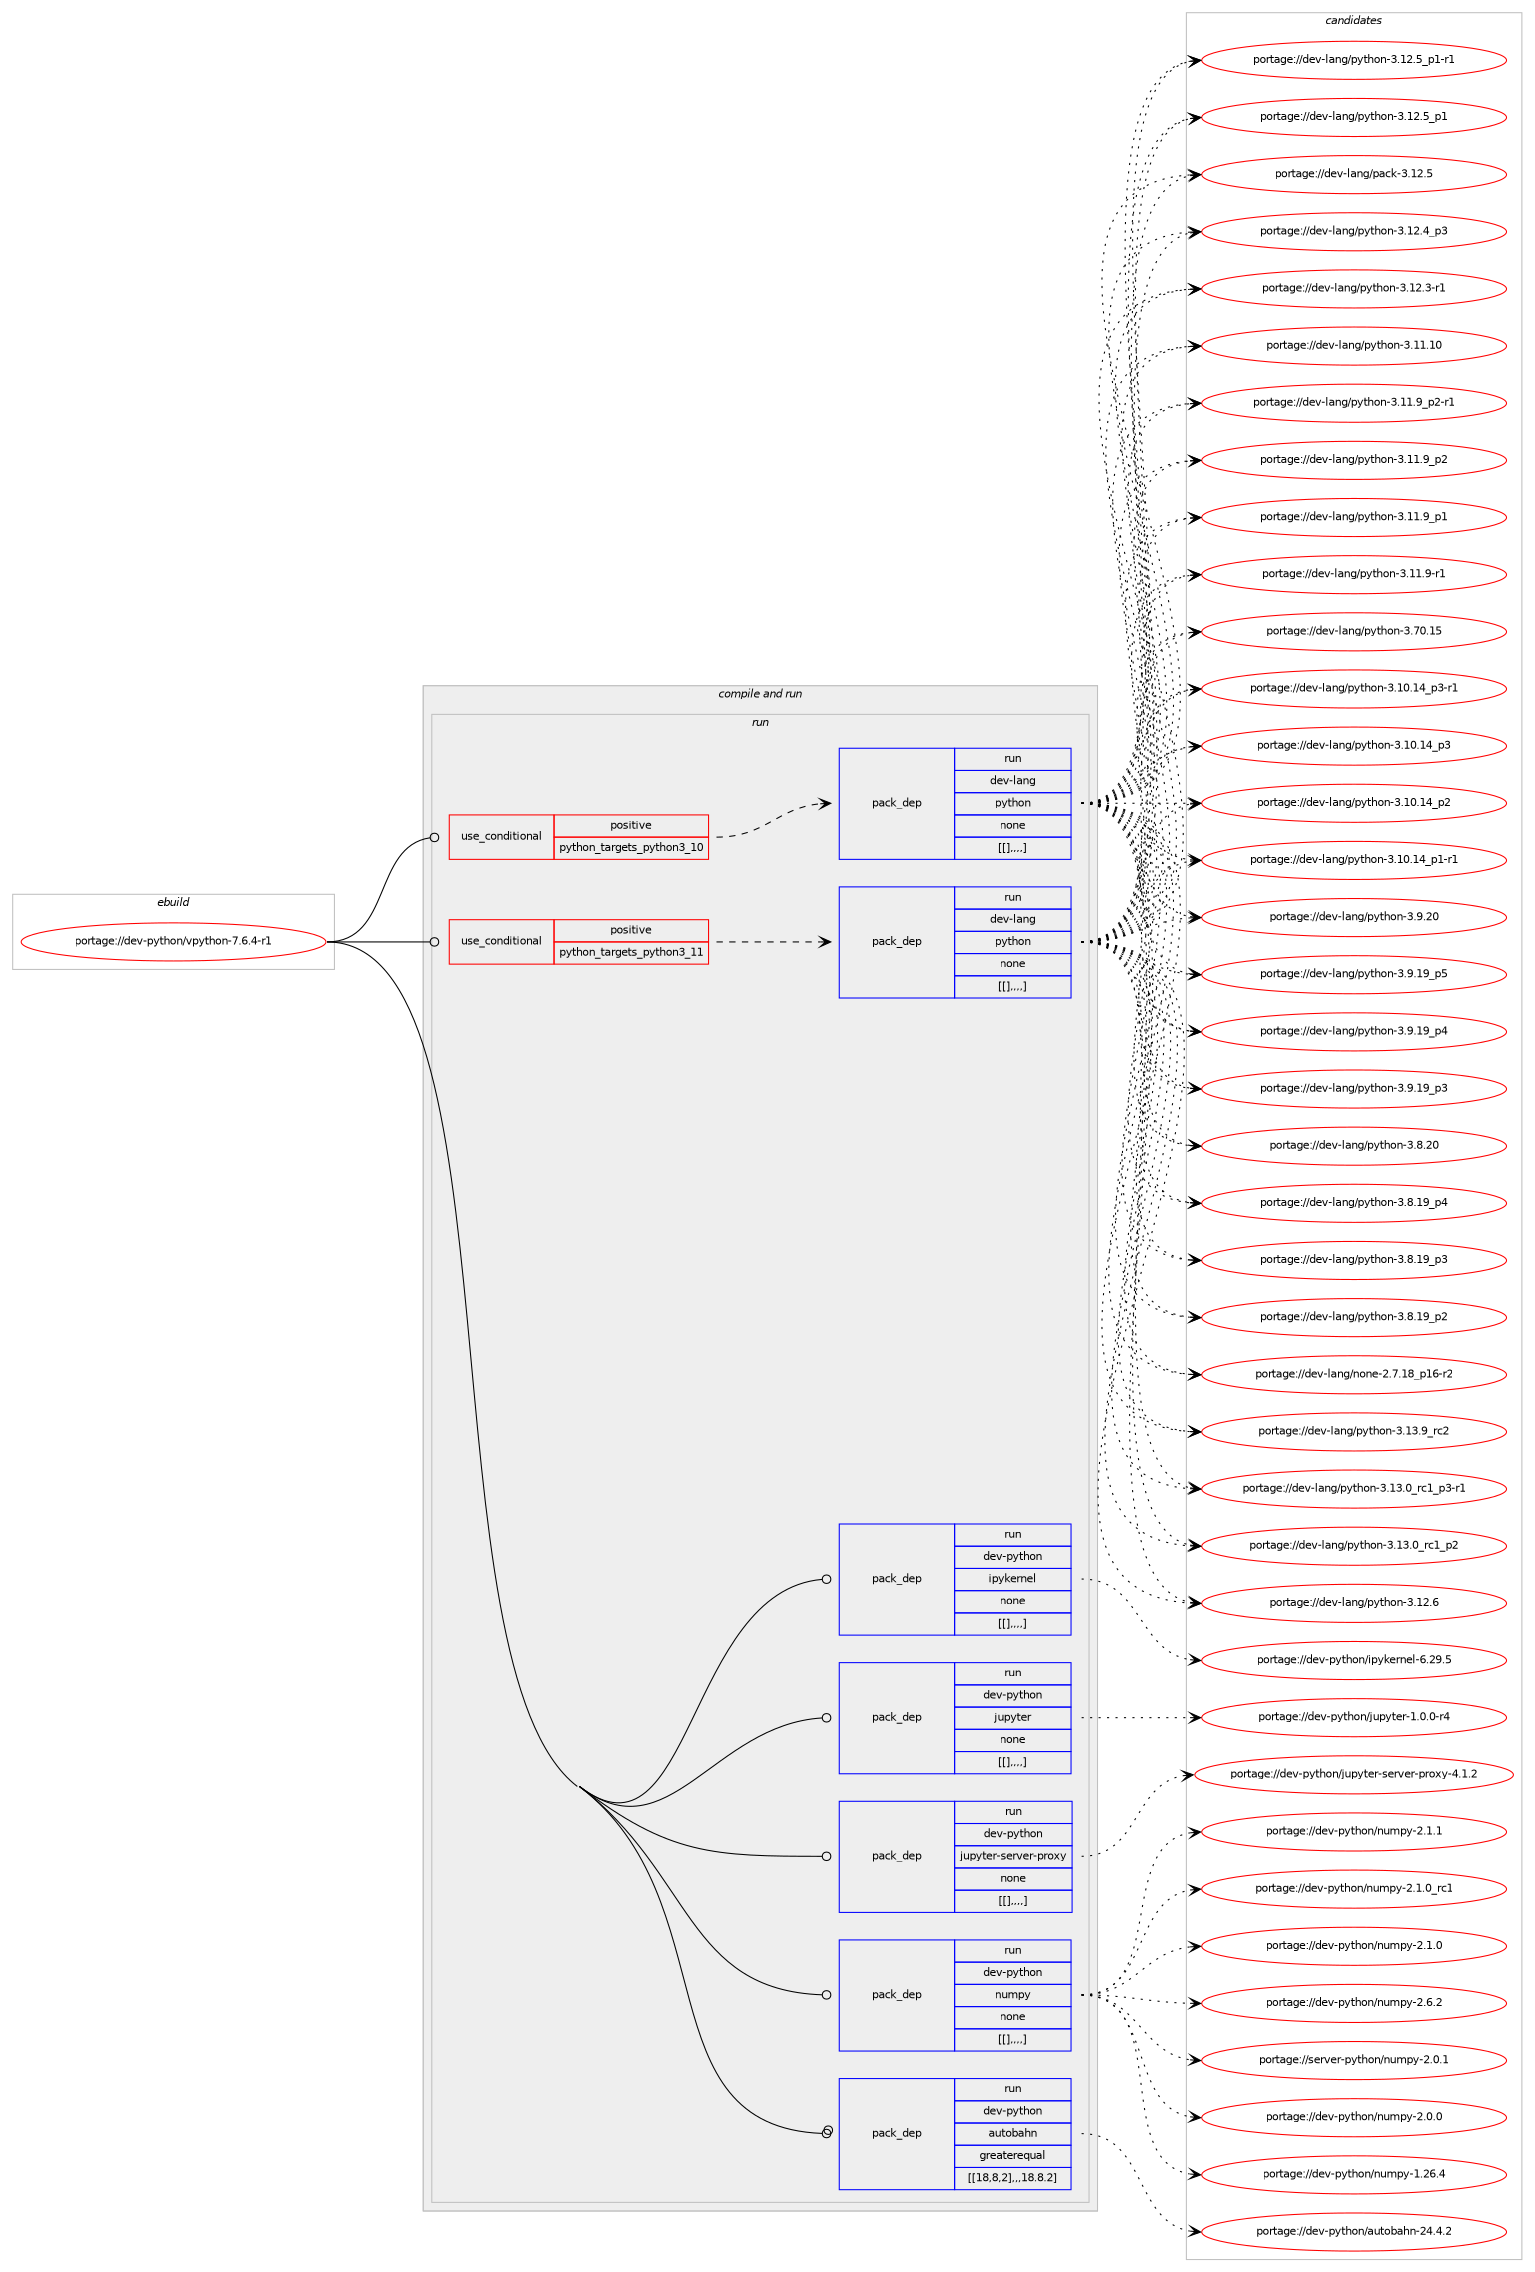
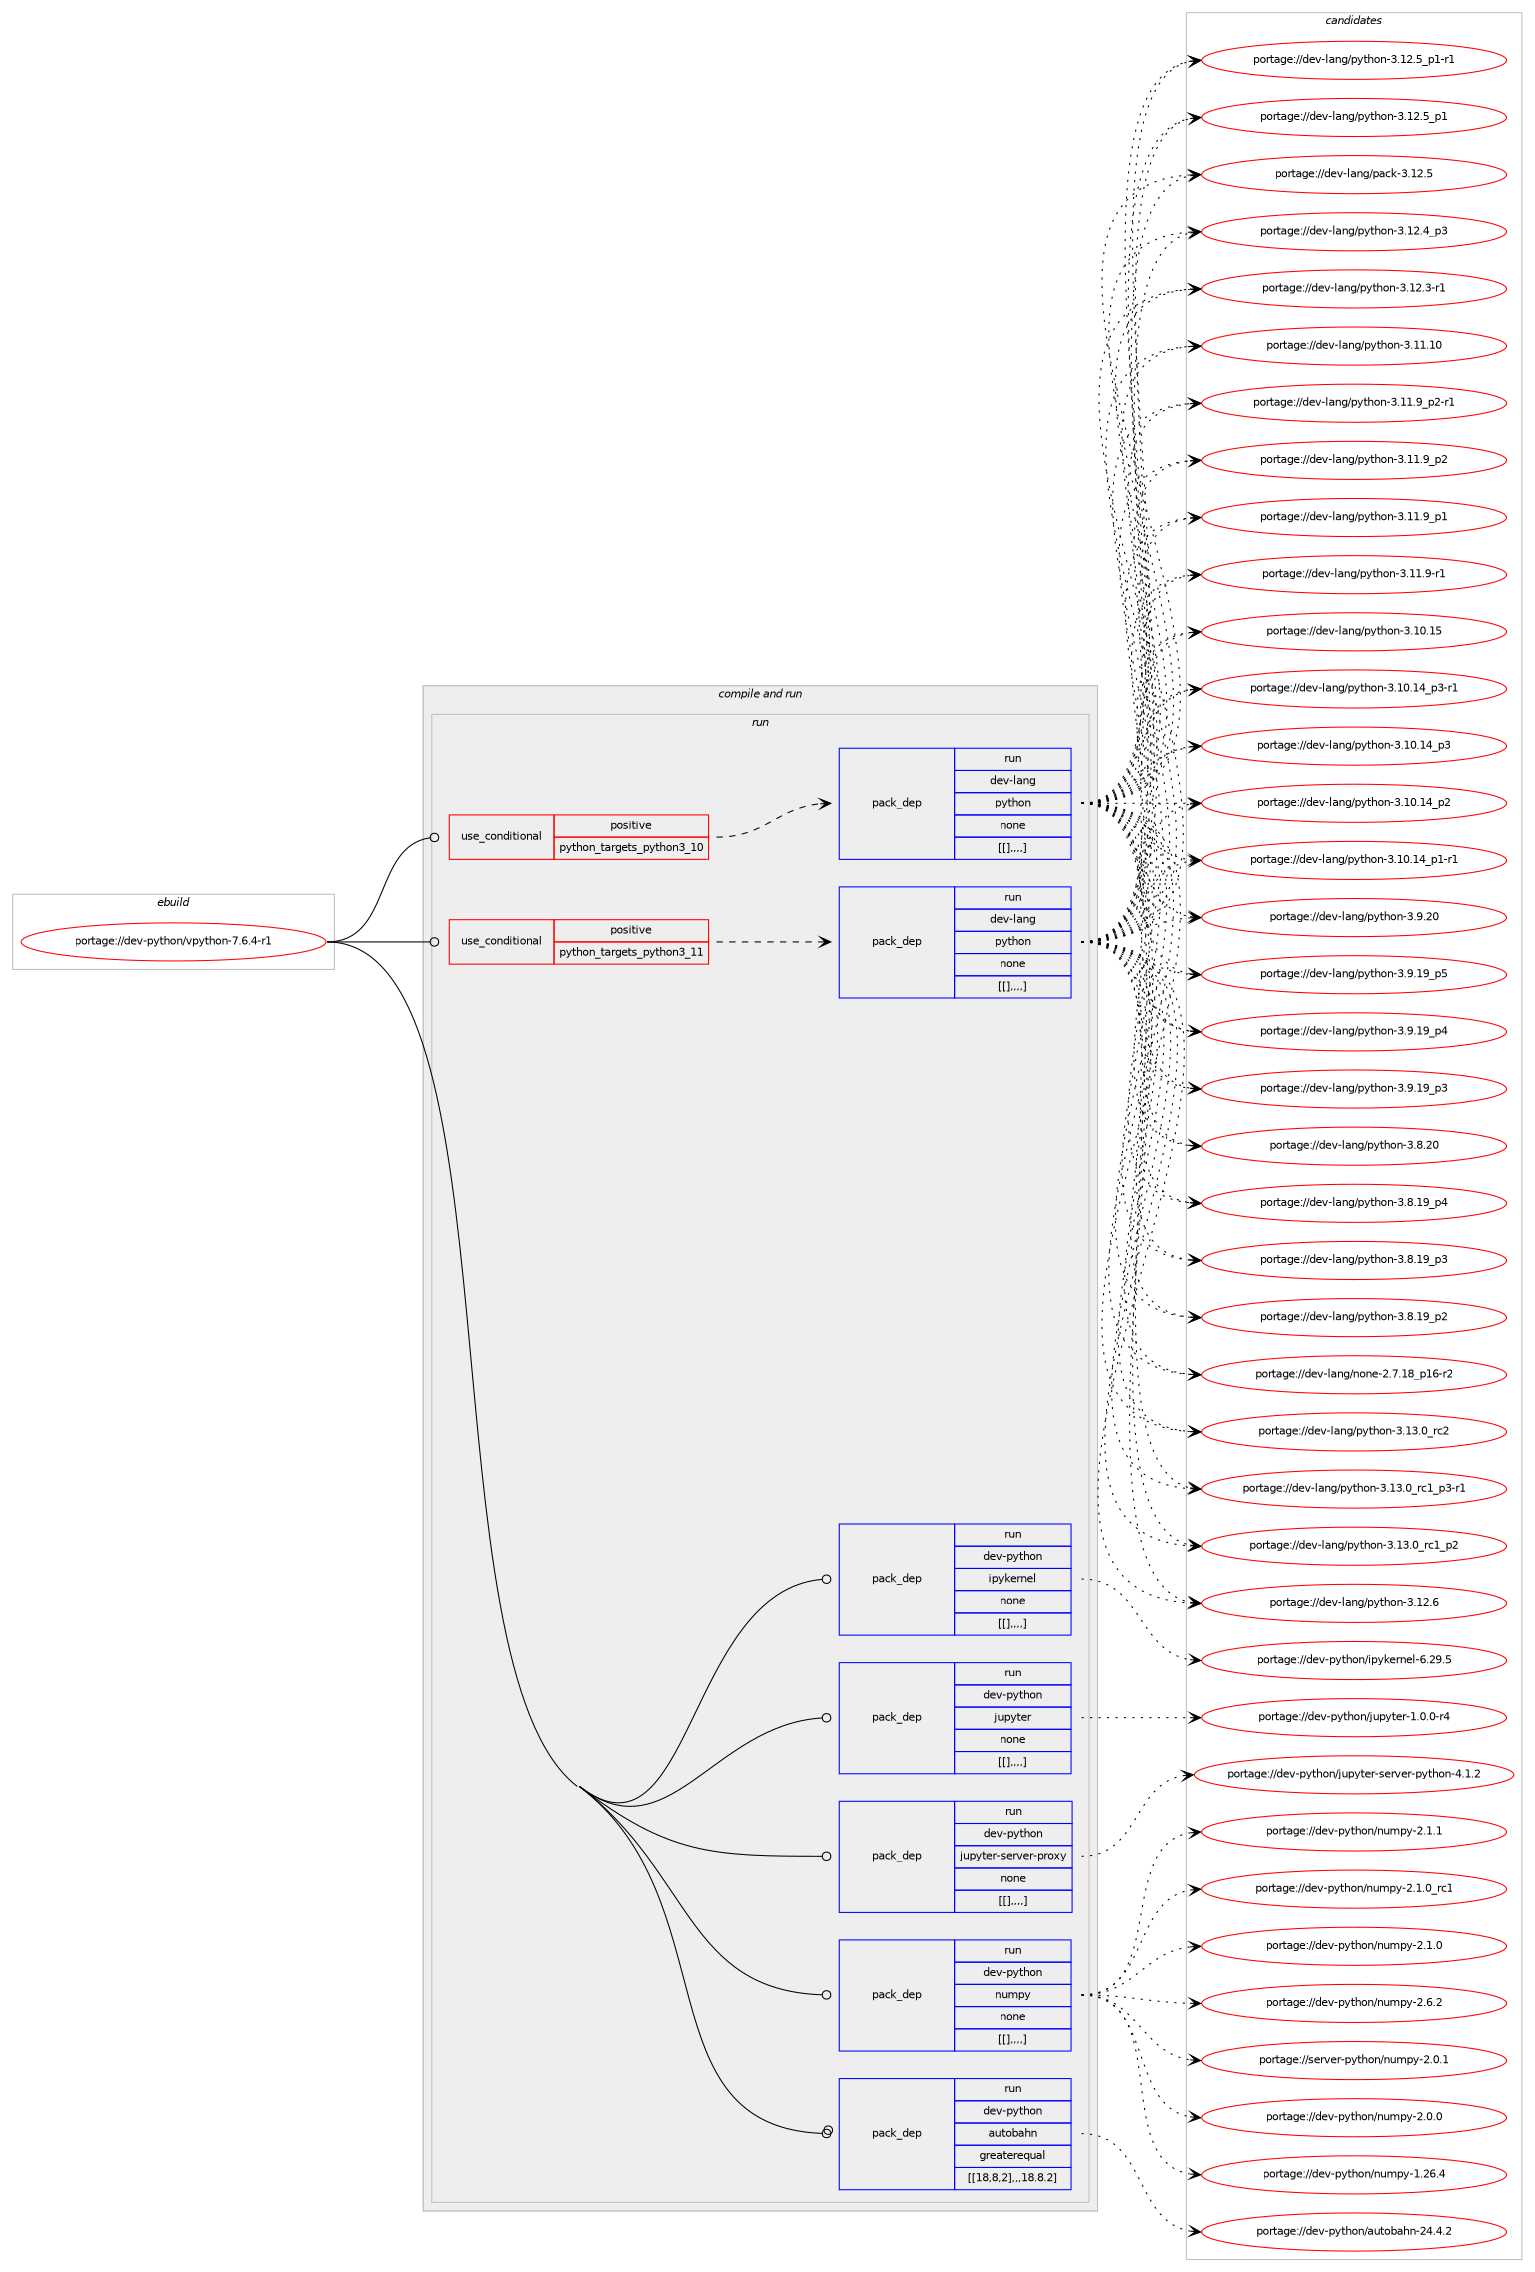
(1354, 632) -> (1354, 632)
(1354, 1432) -> (1354, 1432)
(1354, 1775) -> (1354, 1775)
